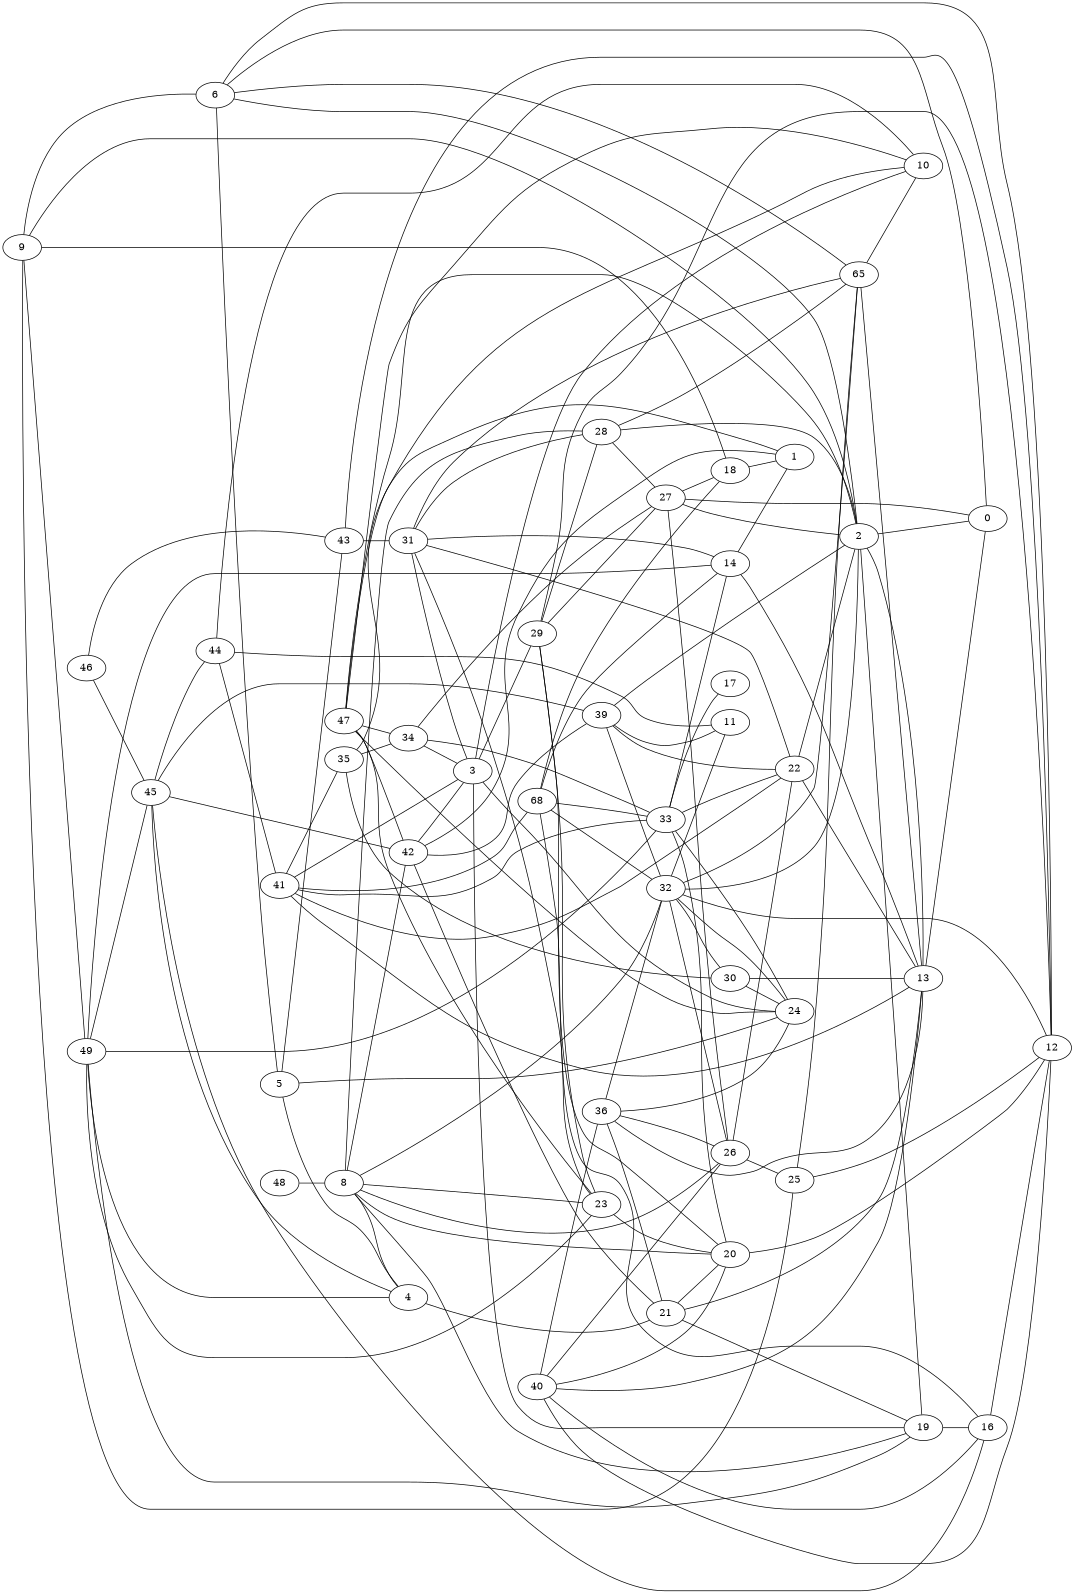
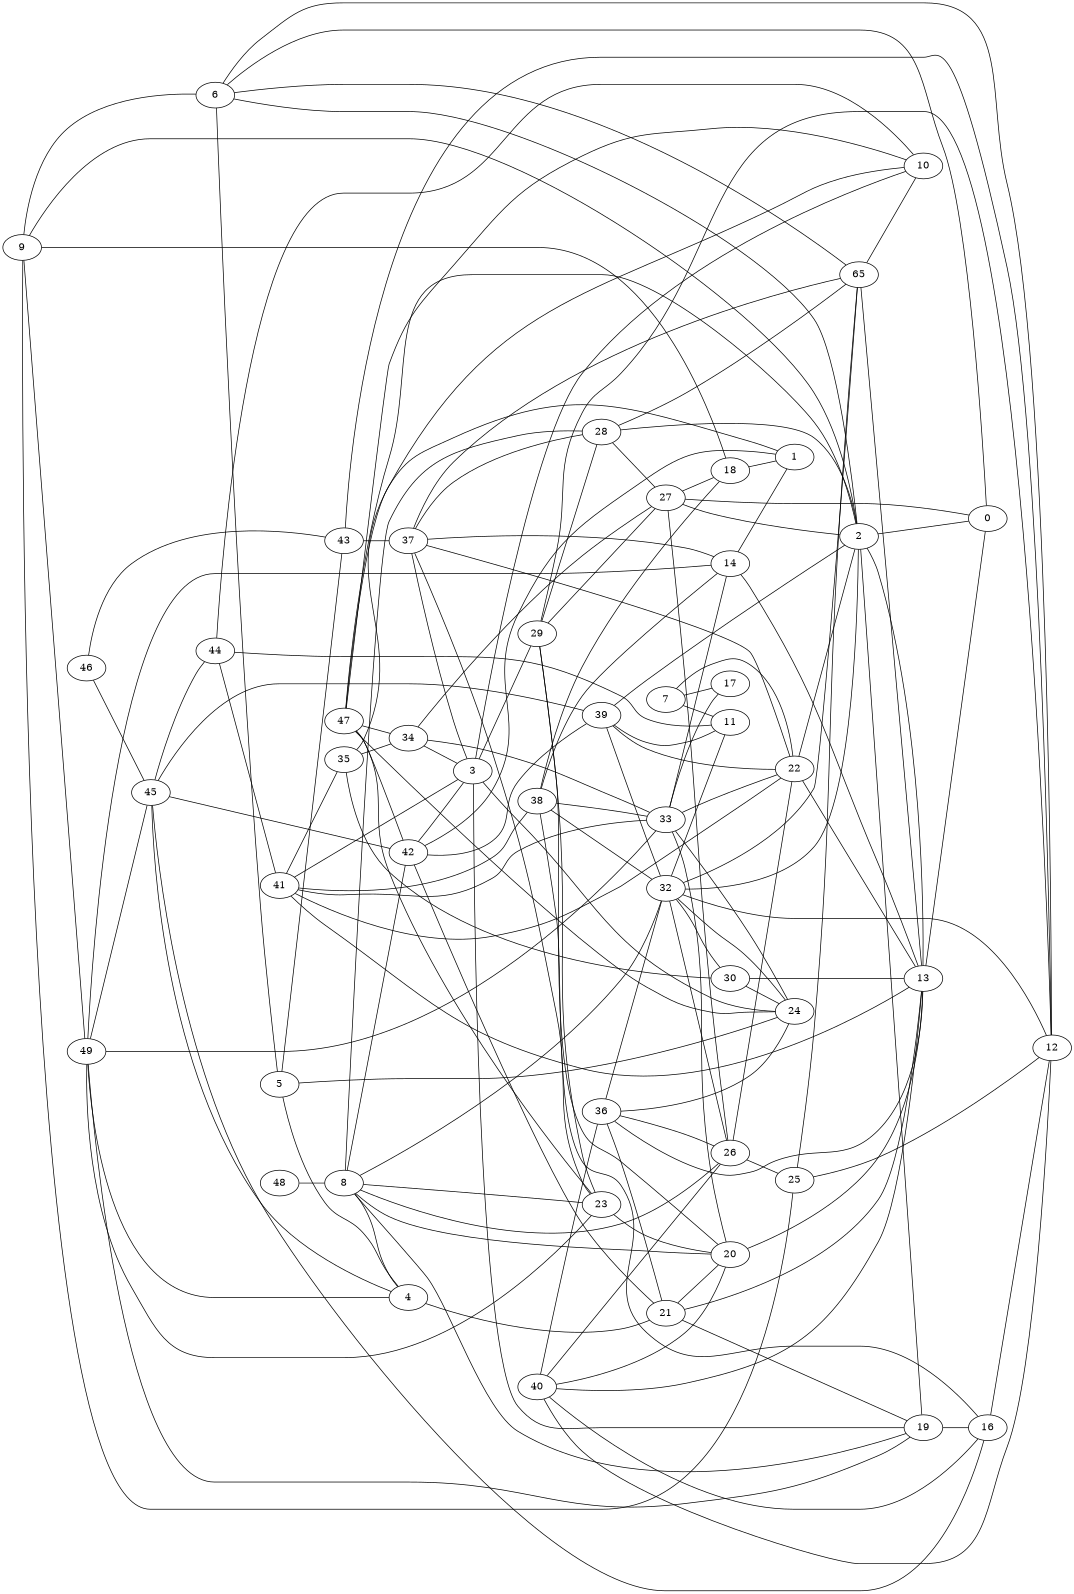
(408, 541) -> (408, 541)
none -> (666, 700)
(537, 801) -> (537, 801)
(912, 1179) -> (886, 1145)
